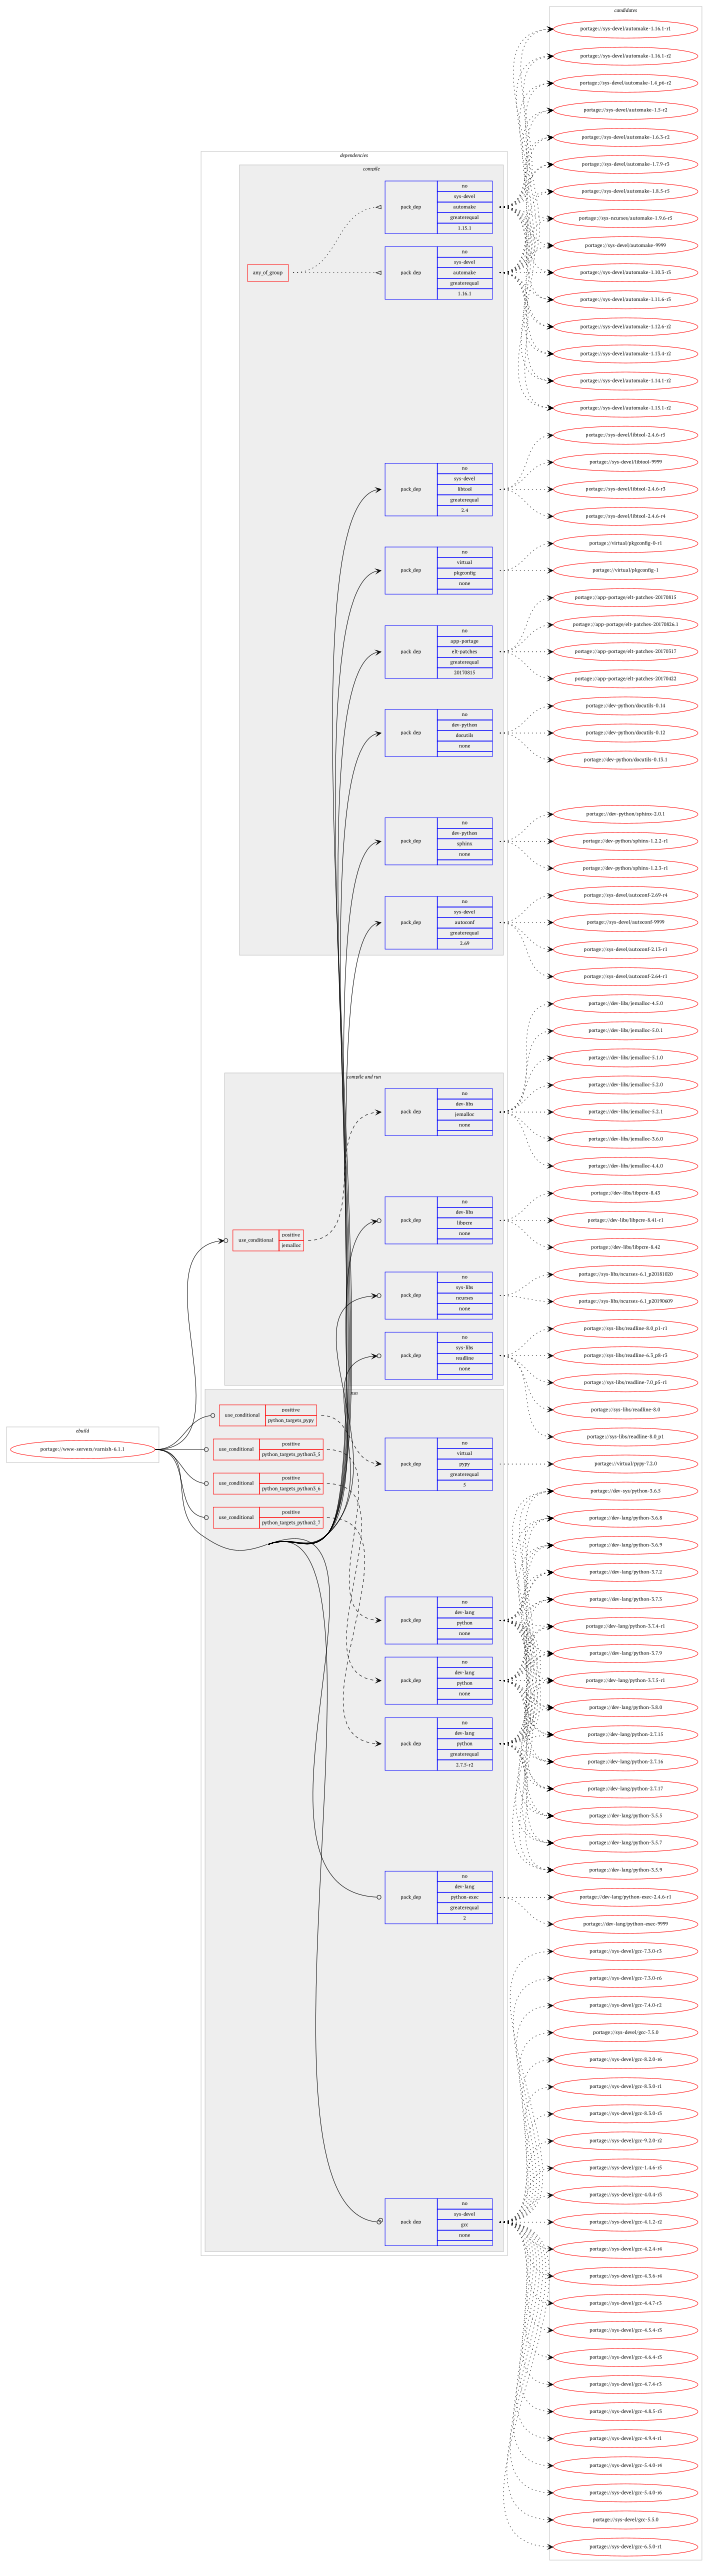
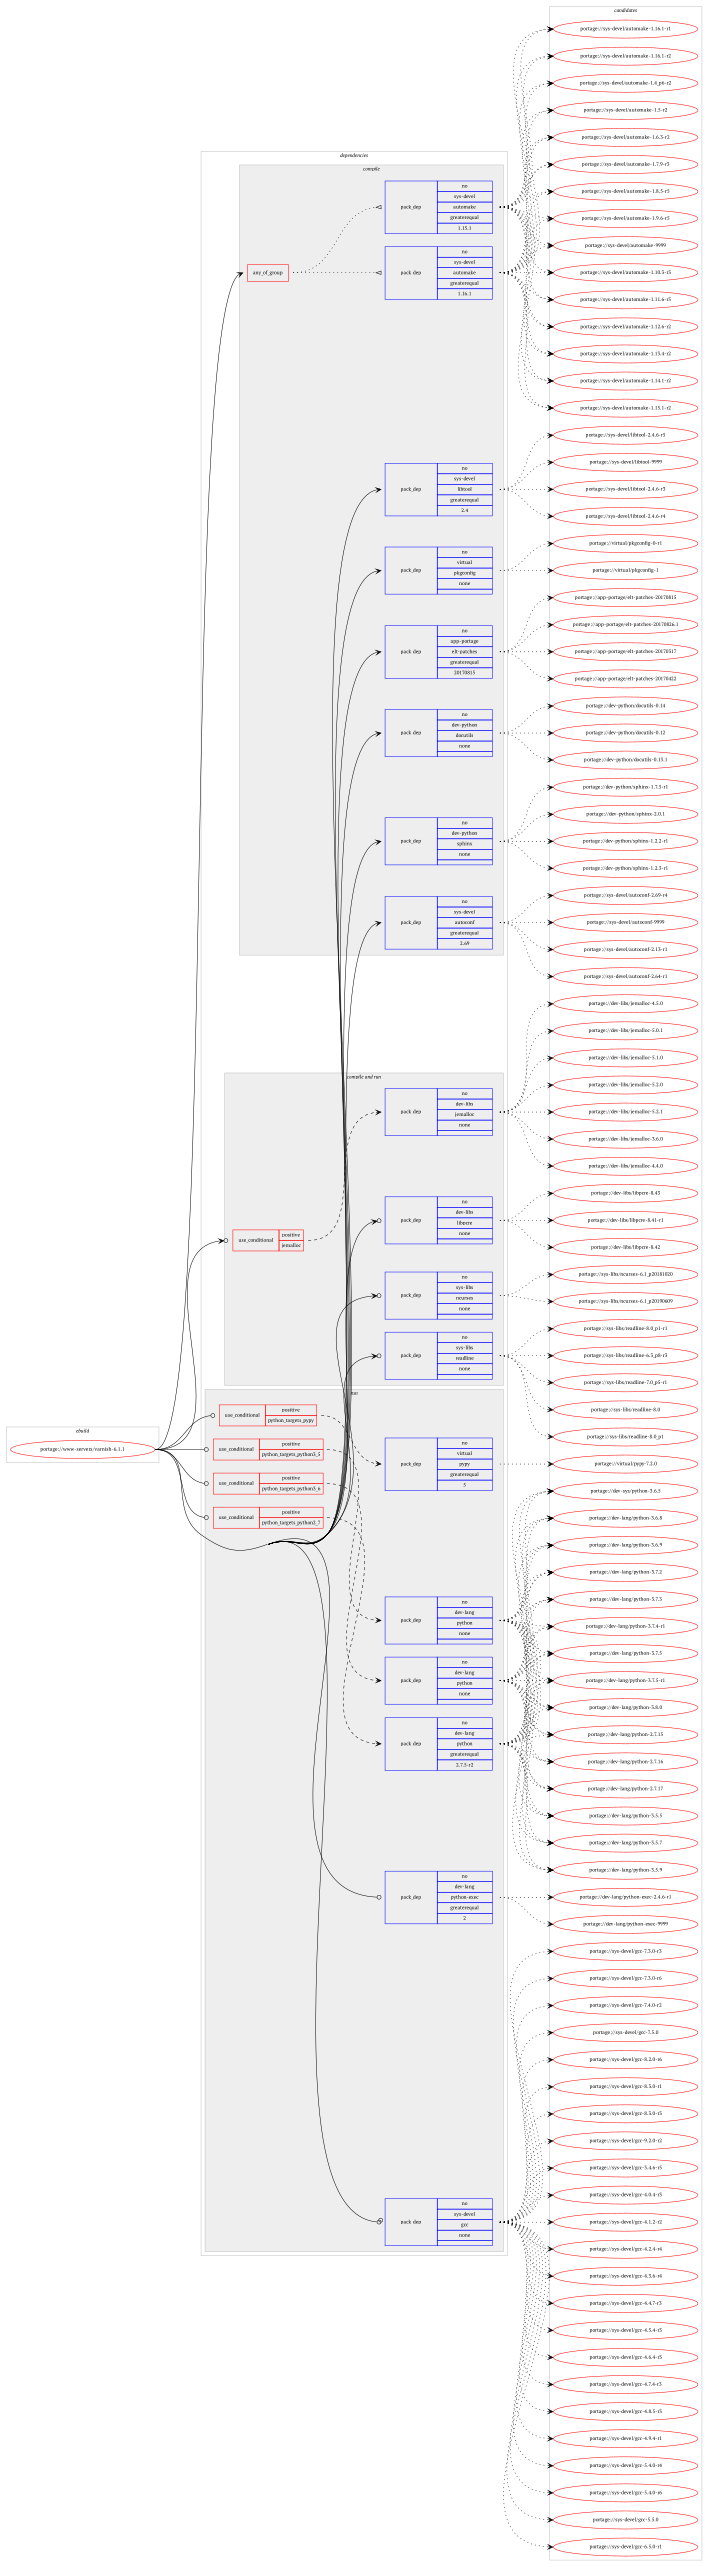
(626, 219) -> (626, 219)
none -> (626, 787)
none -> (198, 922)
(626, 1654) -> (626, 1654)
(626, 2168) -> (626, 2168)
